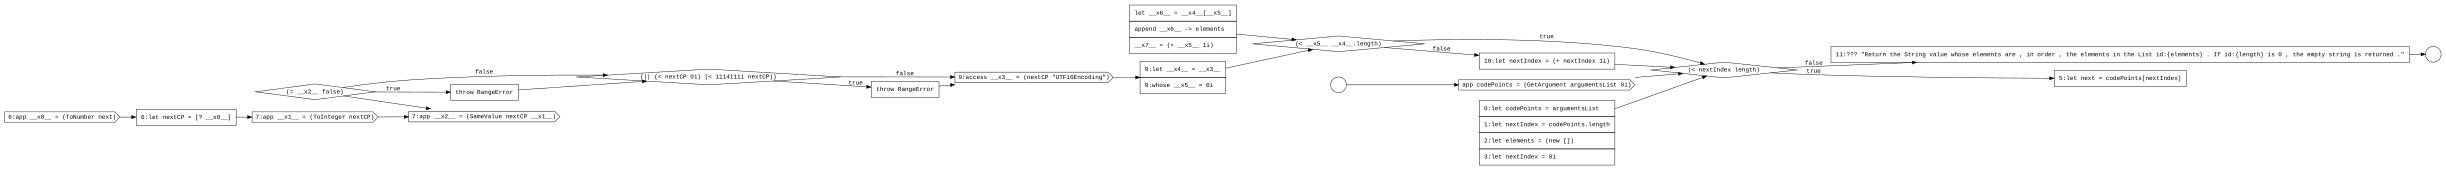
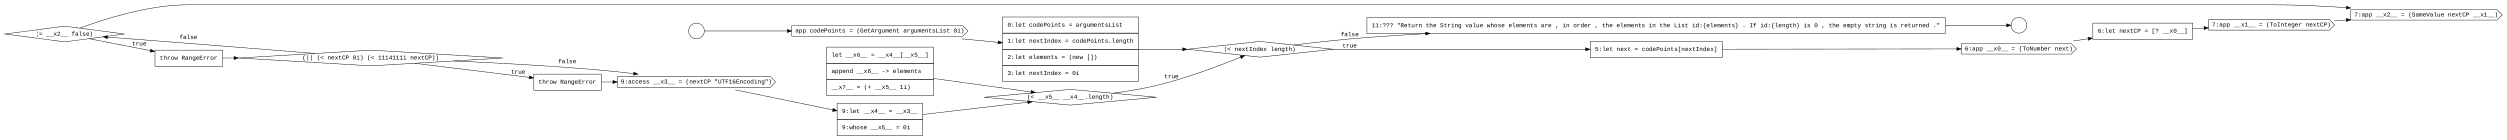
none -> (1840, 49)
(1547, 61) -> none
(1657, 76) -> (980, 41)
(473, 77) -> (211, 45)
